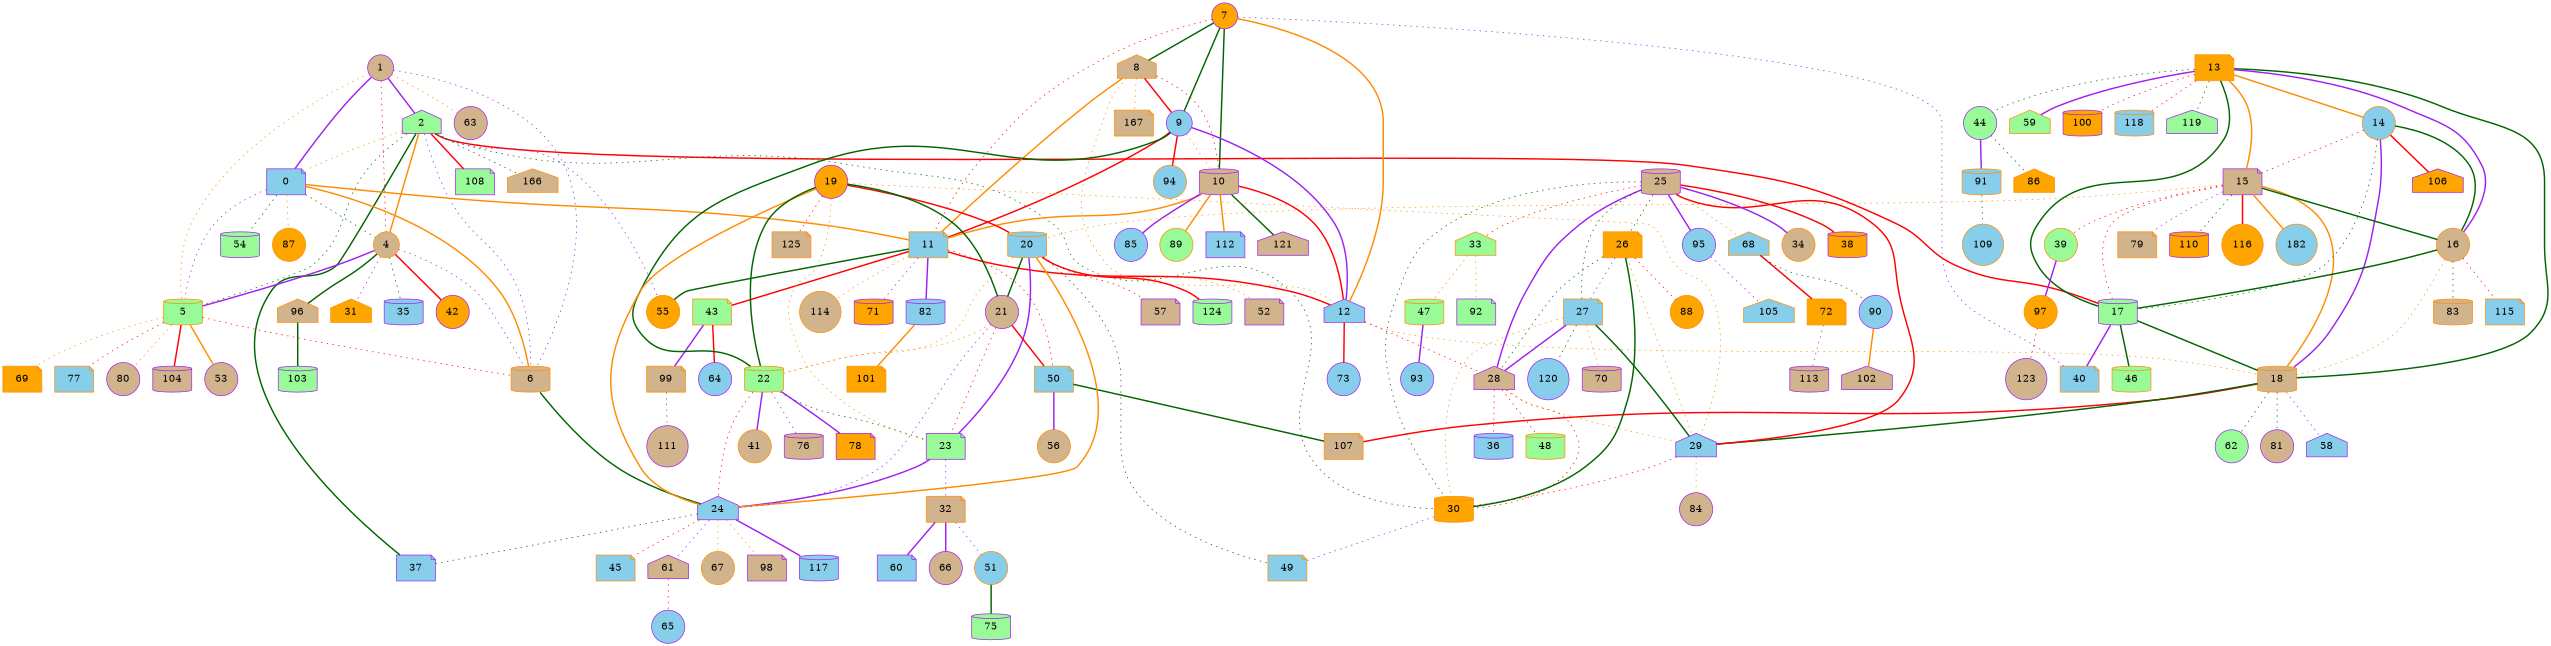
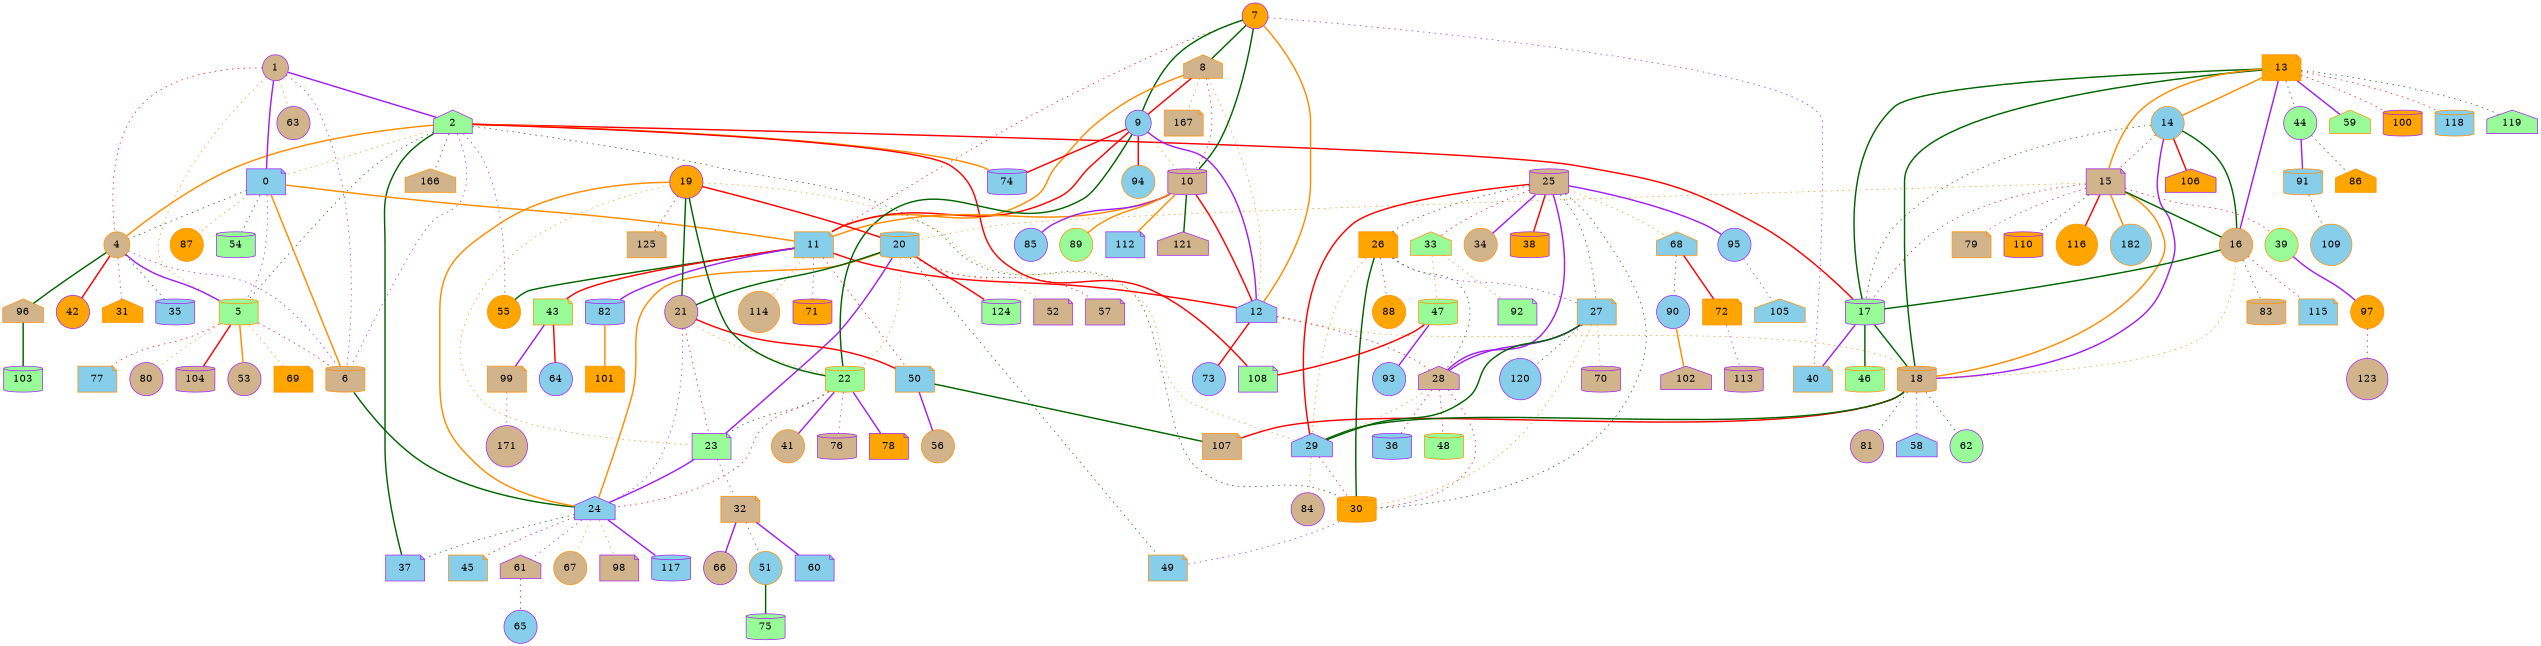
none -> (1007, 182)
none -> (1353, 356)
(667, 446) -> (507, 446)
